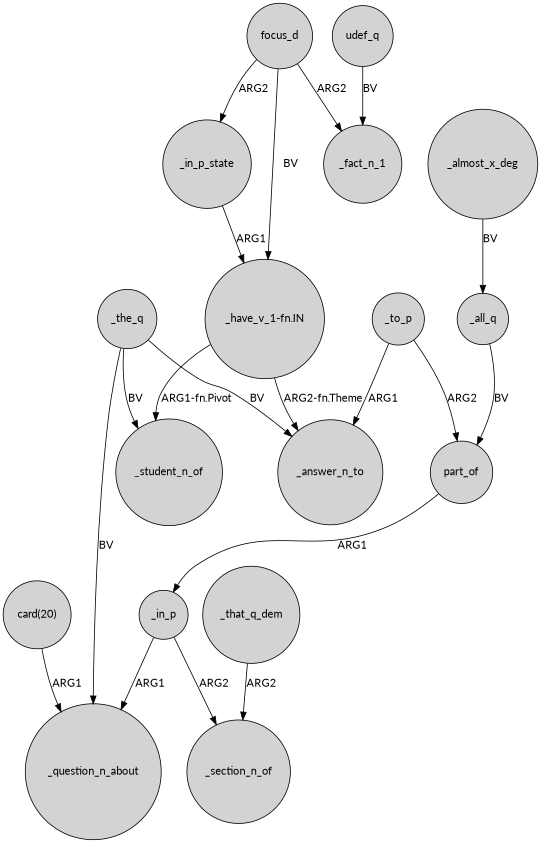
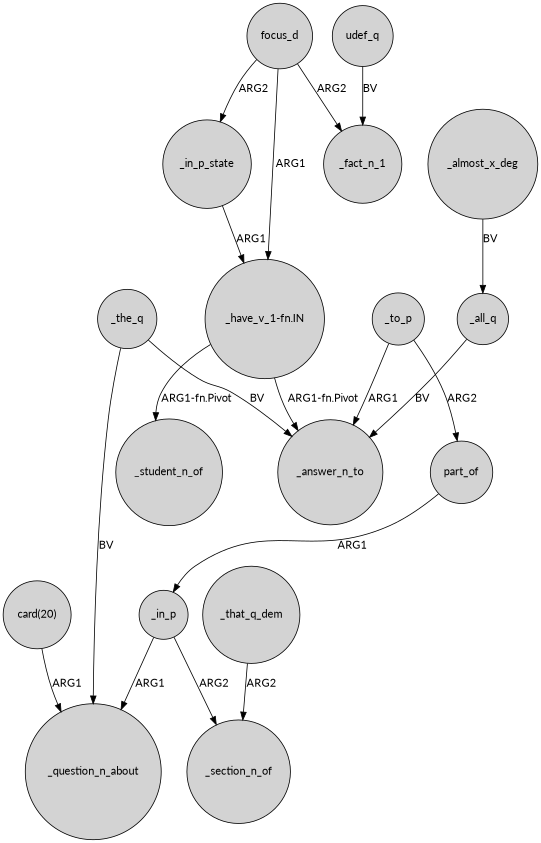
(291, 164) -> (291, 164)
(124, 386) -> none
(494, 392) -> (423, 387)
(323, 399) -> (323, 399)
